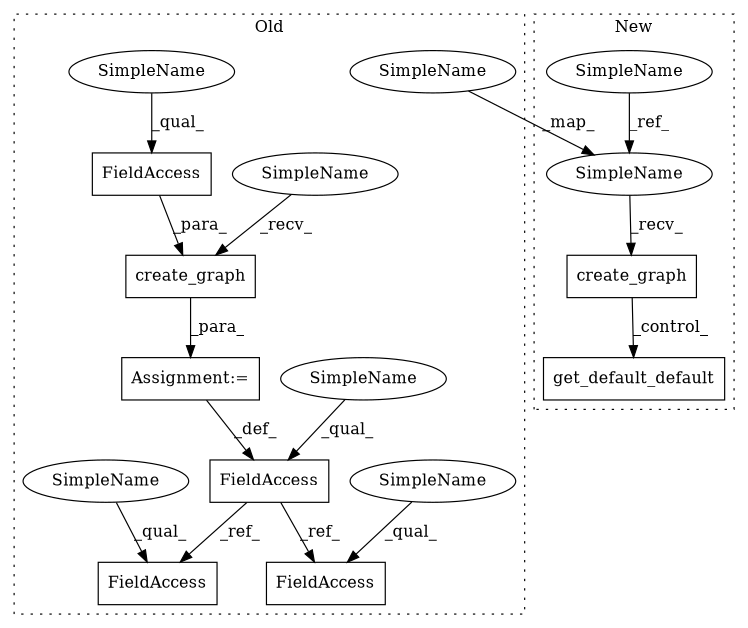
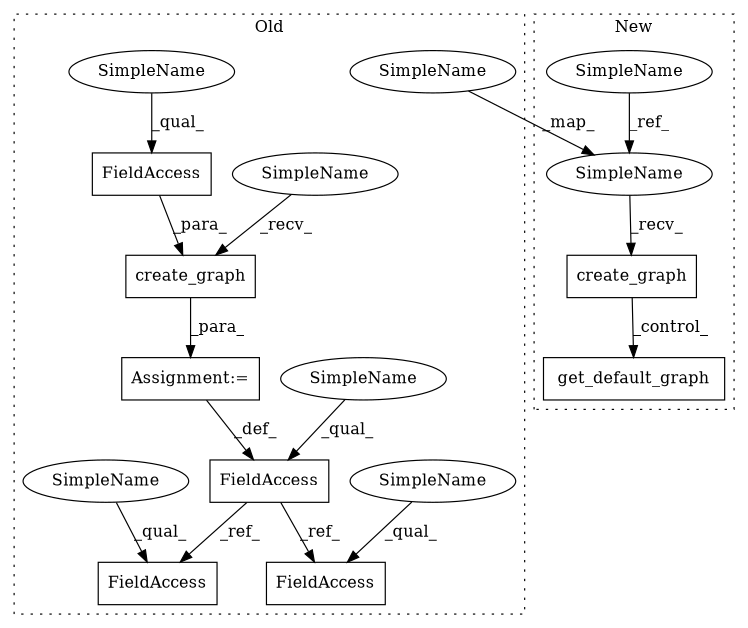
(634, 379) -> (634, 379)
